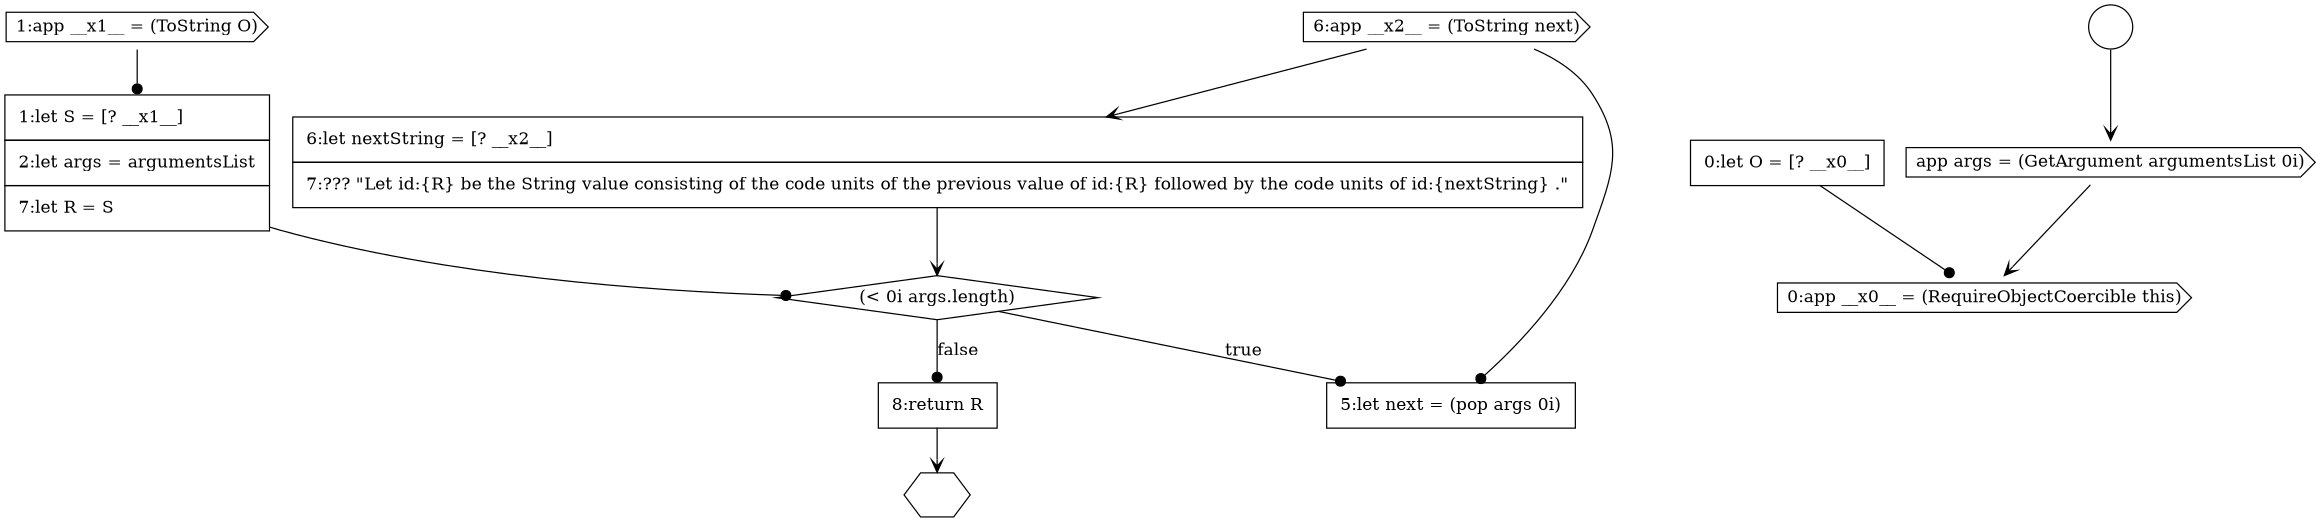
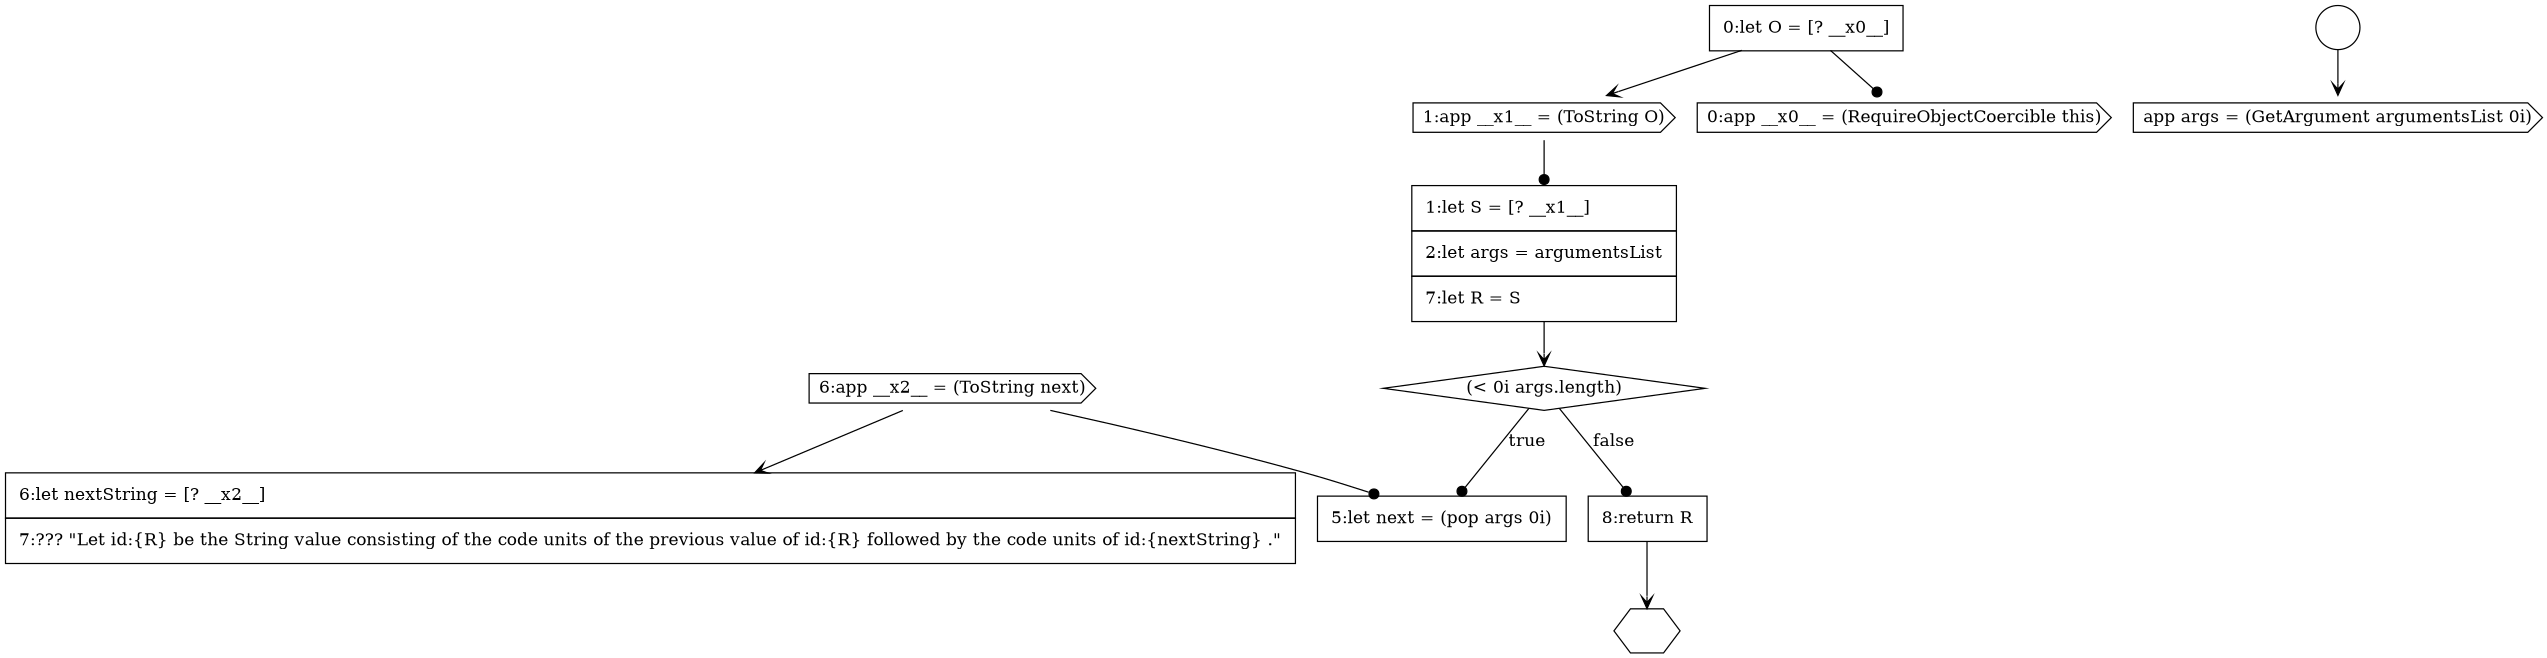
none -> (1680, 71)
(2052, 226) -> none
(937, 235) -> none
(523, 276) -> (1544, 337)
